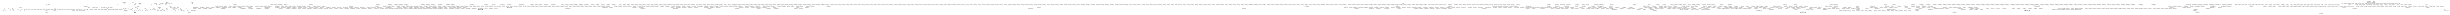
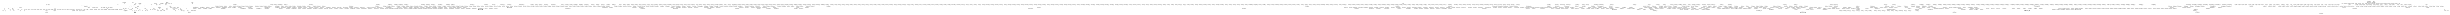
none -> (1408, 9)
